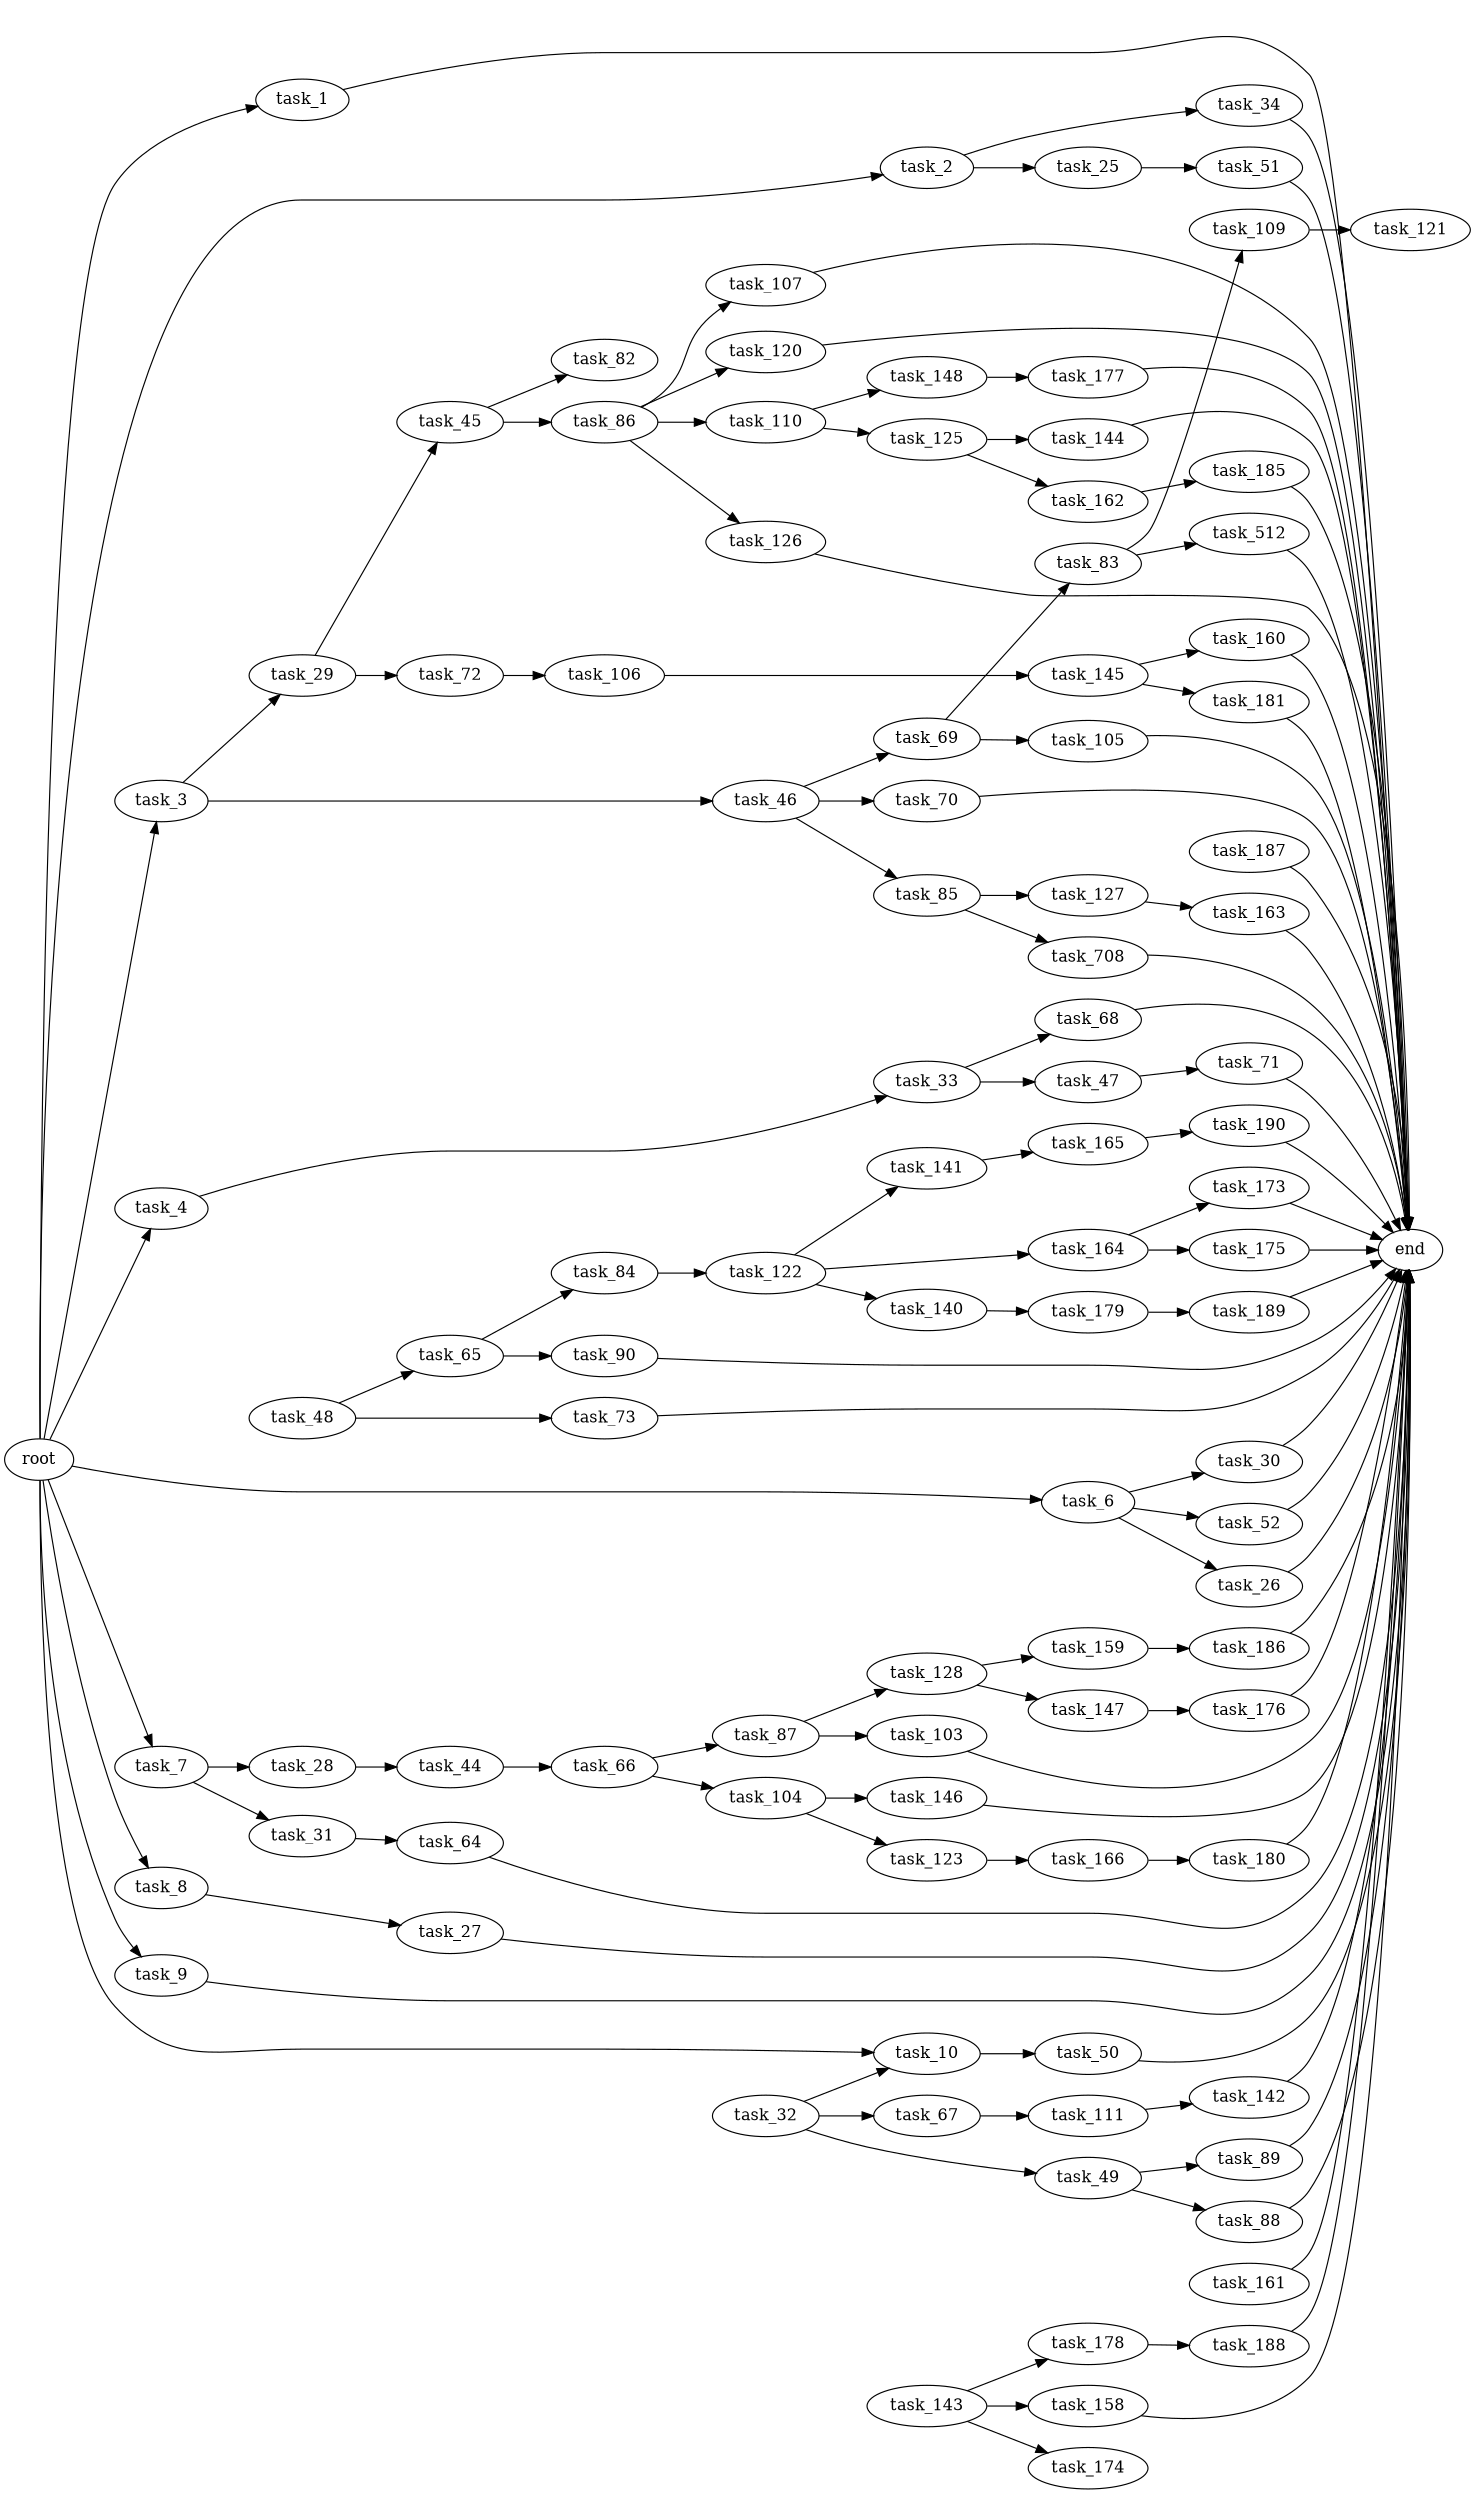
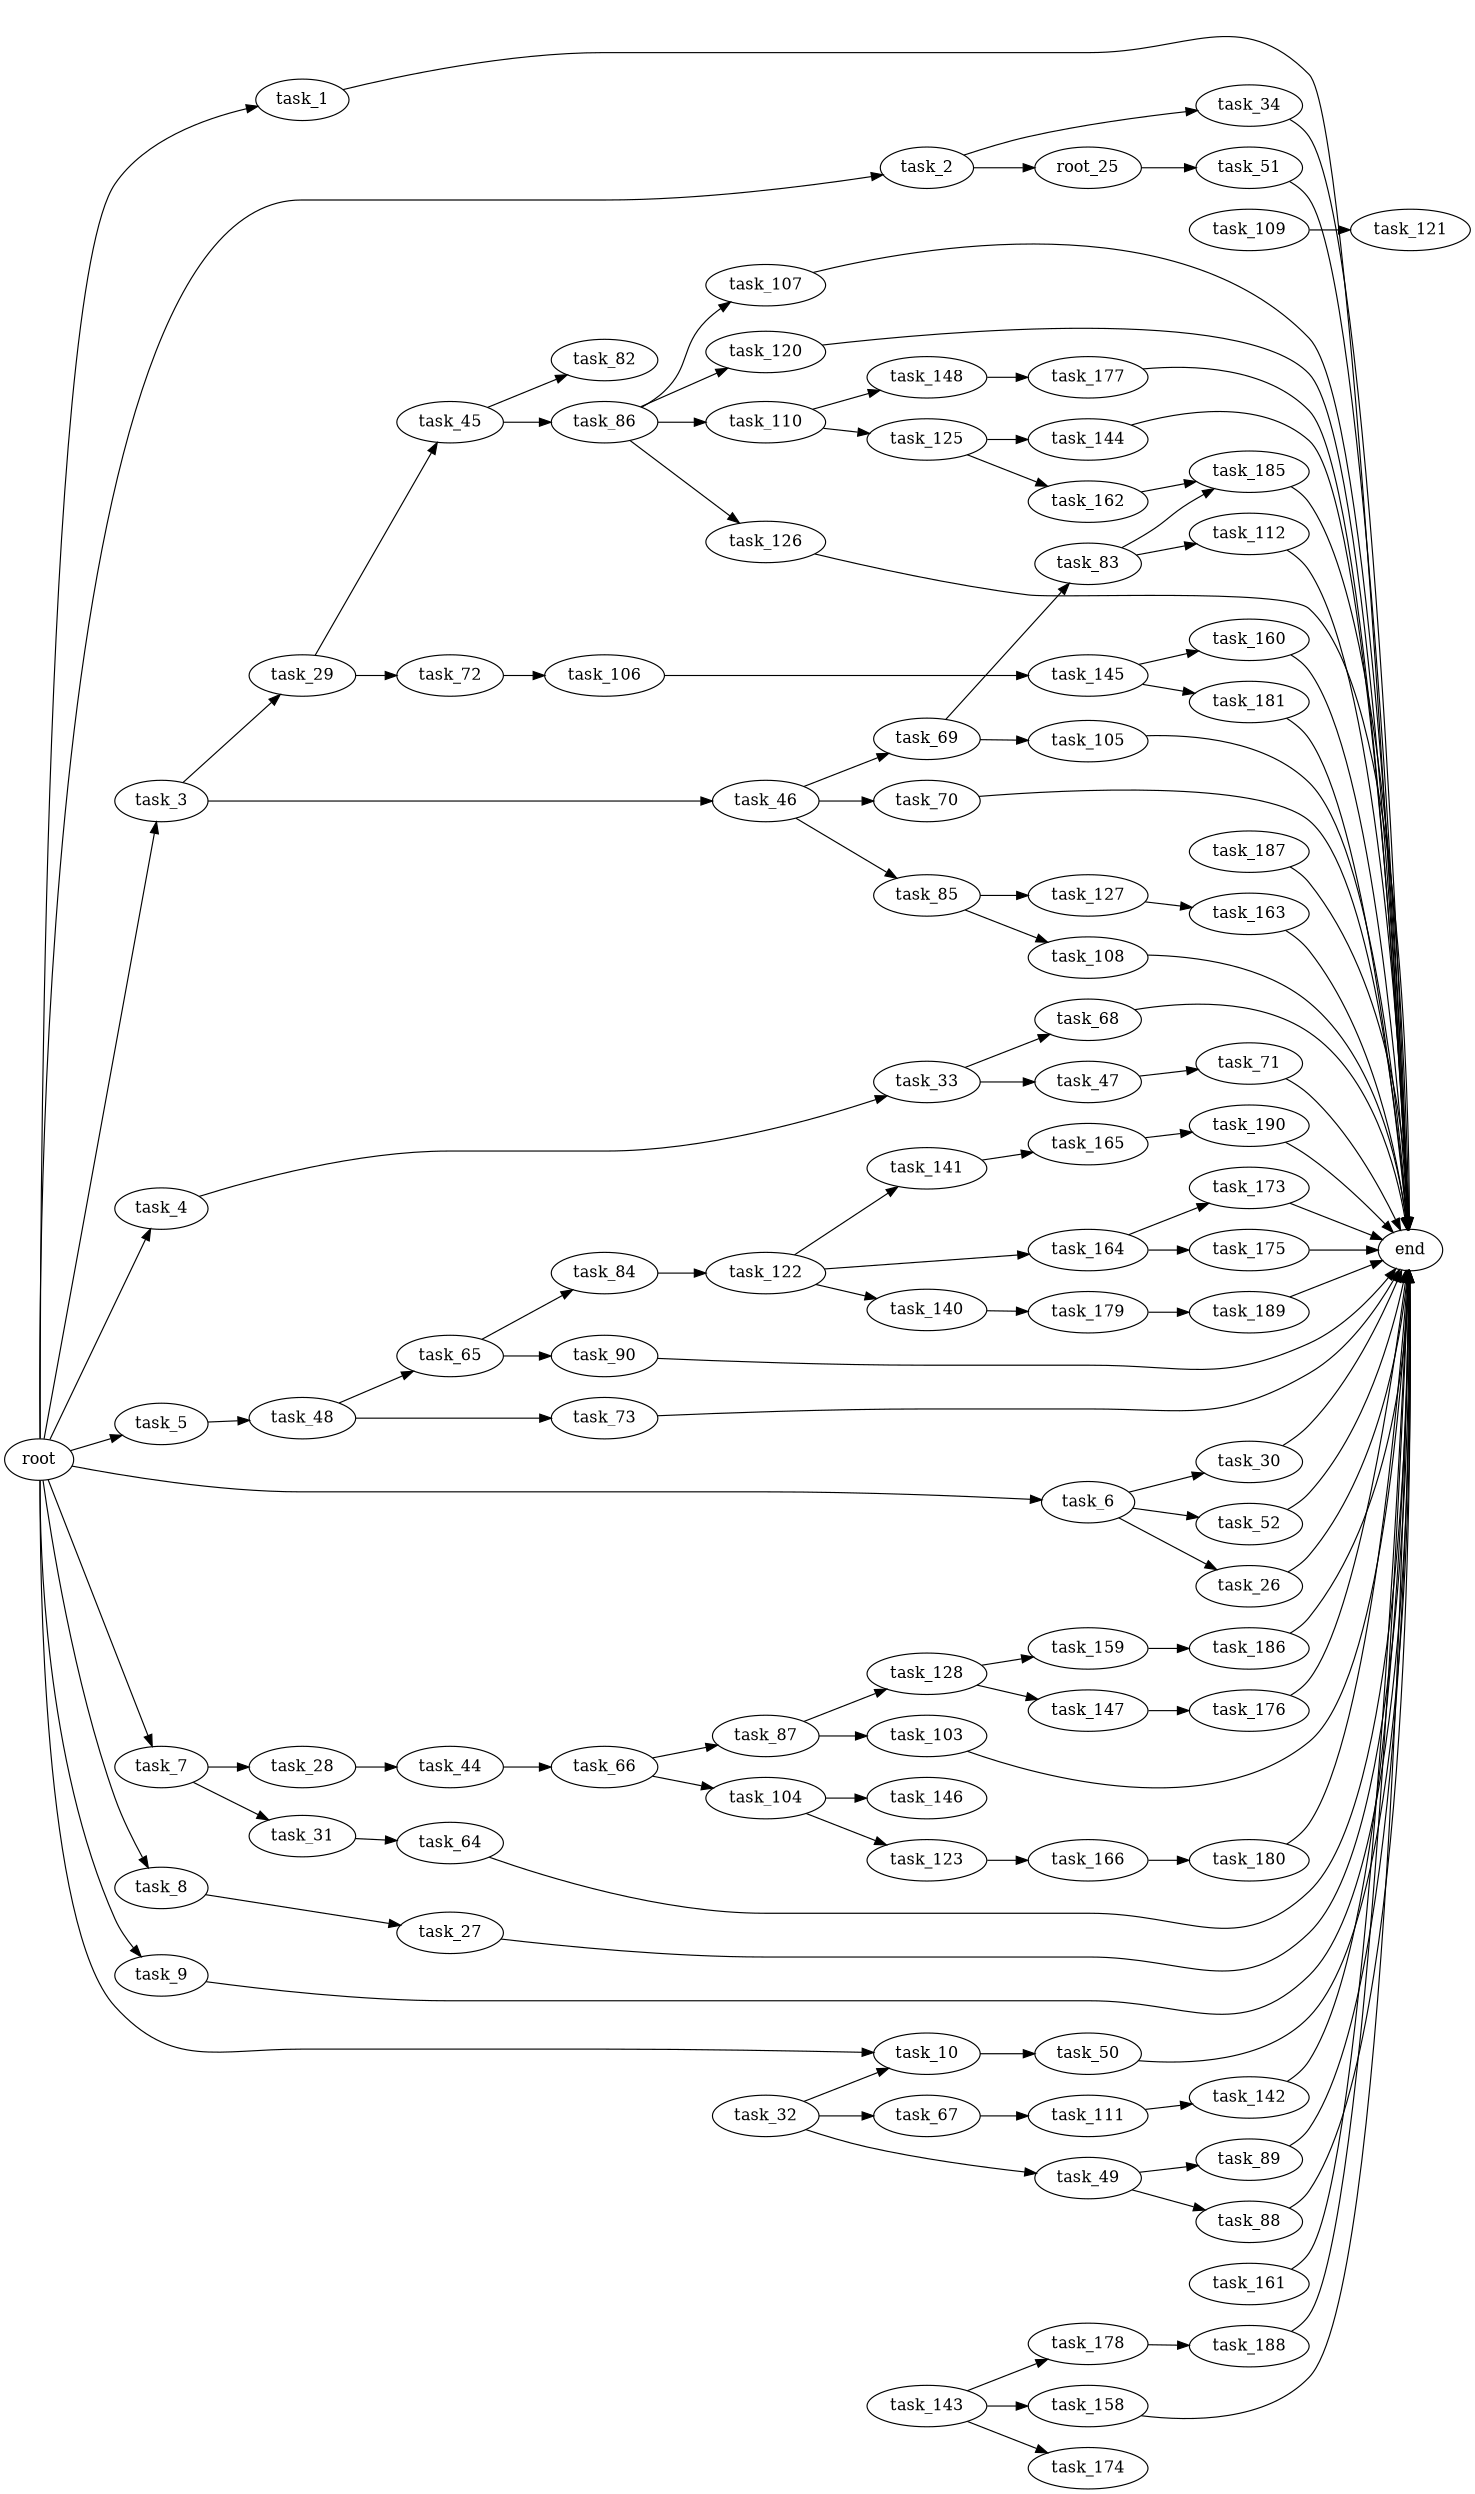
(1088, 168) -> (1088, 168)
(1196, 404) -> (1163, 522)
(1249, 534) -> (1249, 534)
(1088, 958) -> (1088, 958)
none -> (161, 1424)
(1316, 1781) -> none
